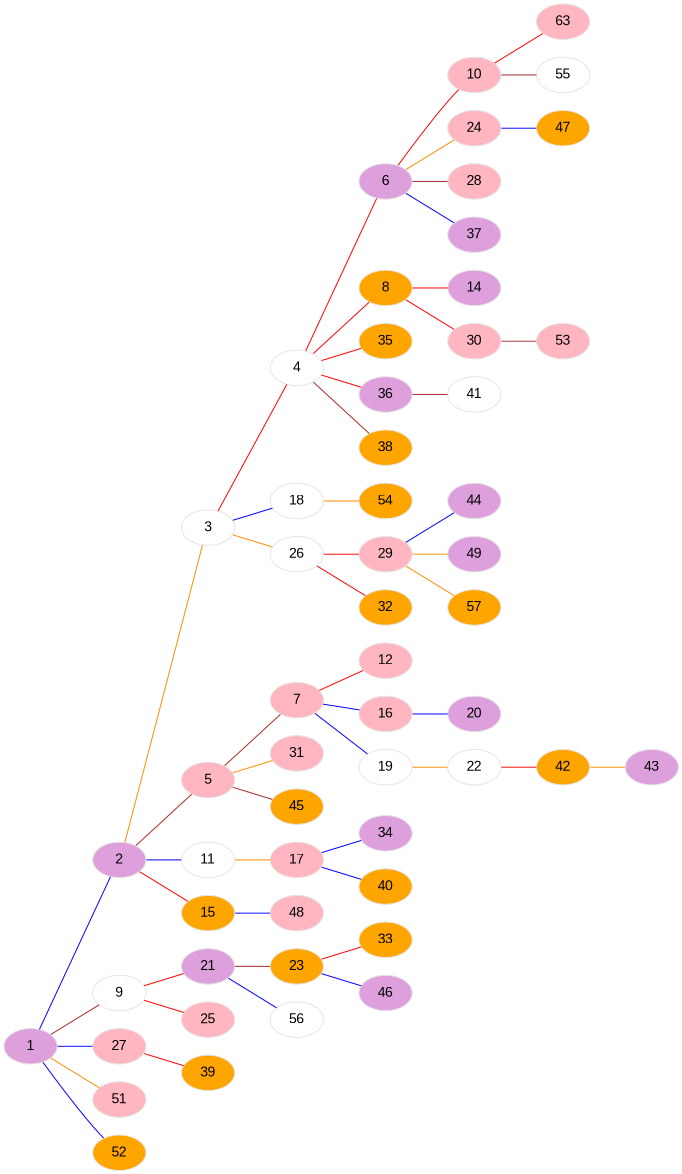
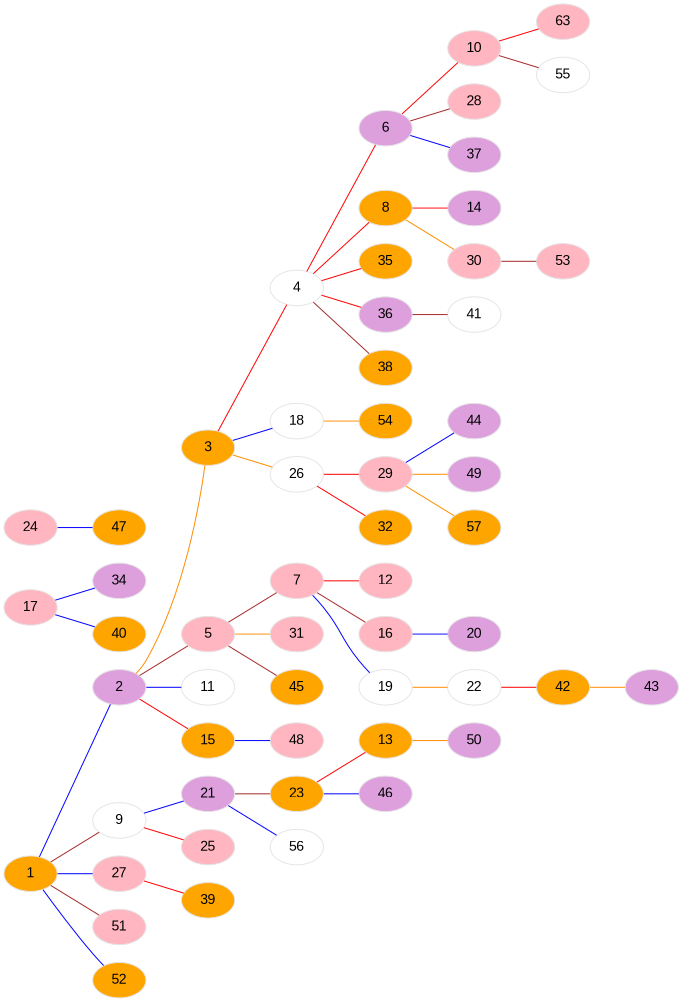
(430, 155) -> none
(430, 315) -> (430, 235)
(208, 528) -> (208, 448)
(341, 707) -> (341, 607)
none -> (474, 741)
(253, 860) -> none
(386, 940) -> (386, 741)
(164, 980) -> (164, 807)
(31, 1046) -> (31, 874)
(75, 1073) -> (75, 900)
